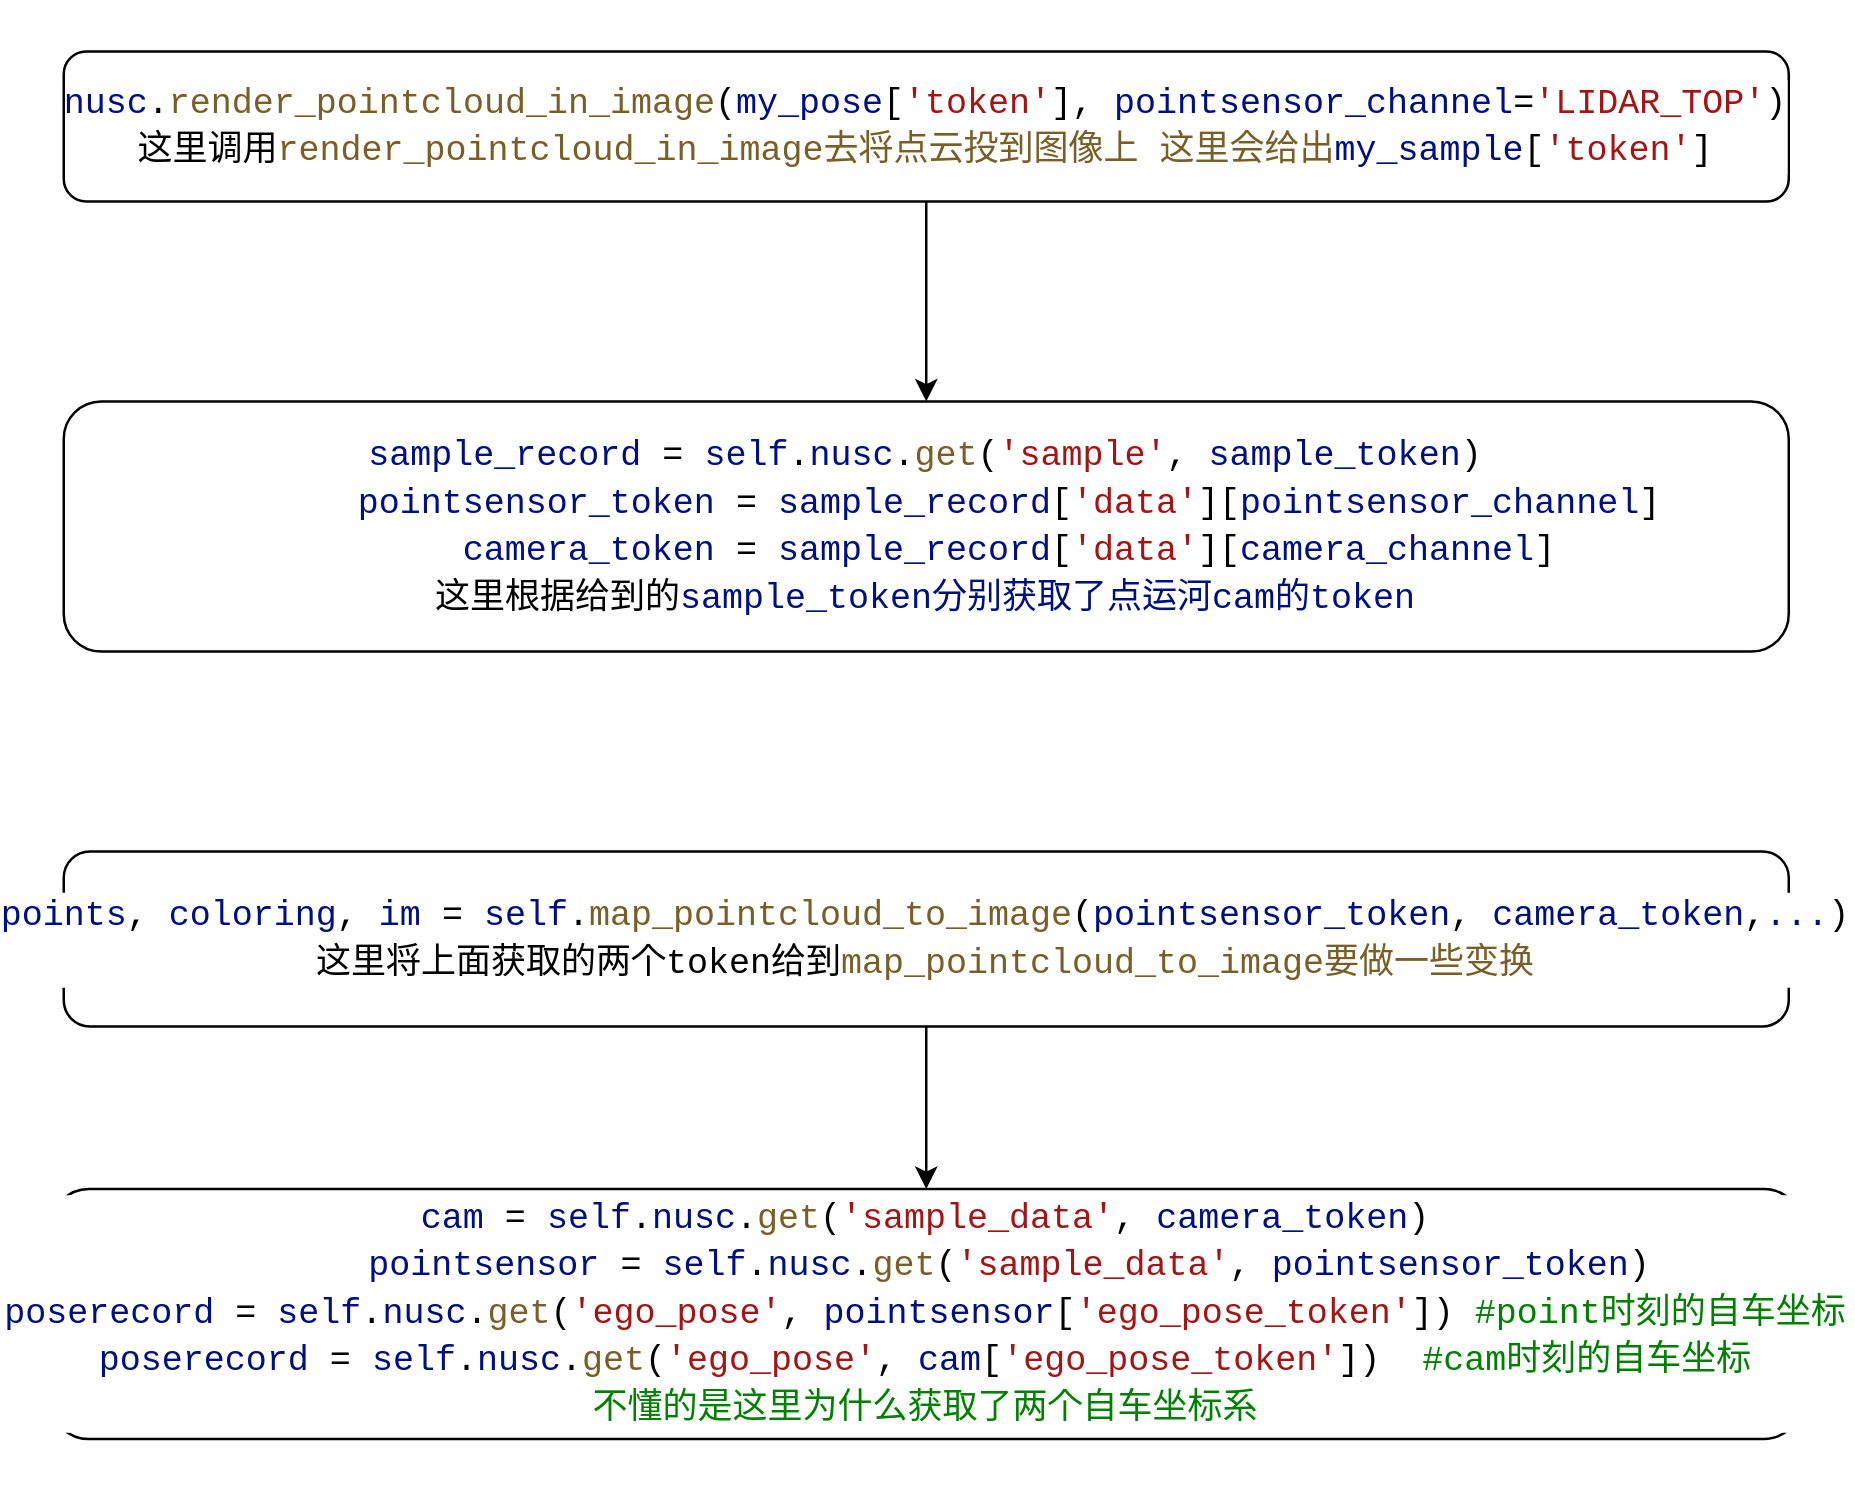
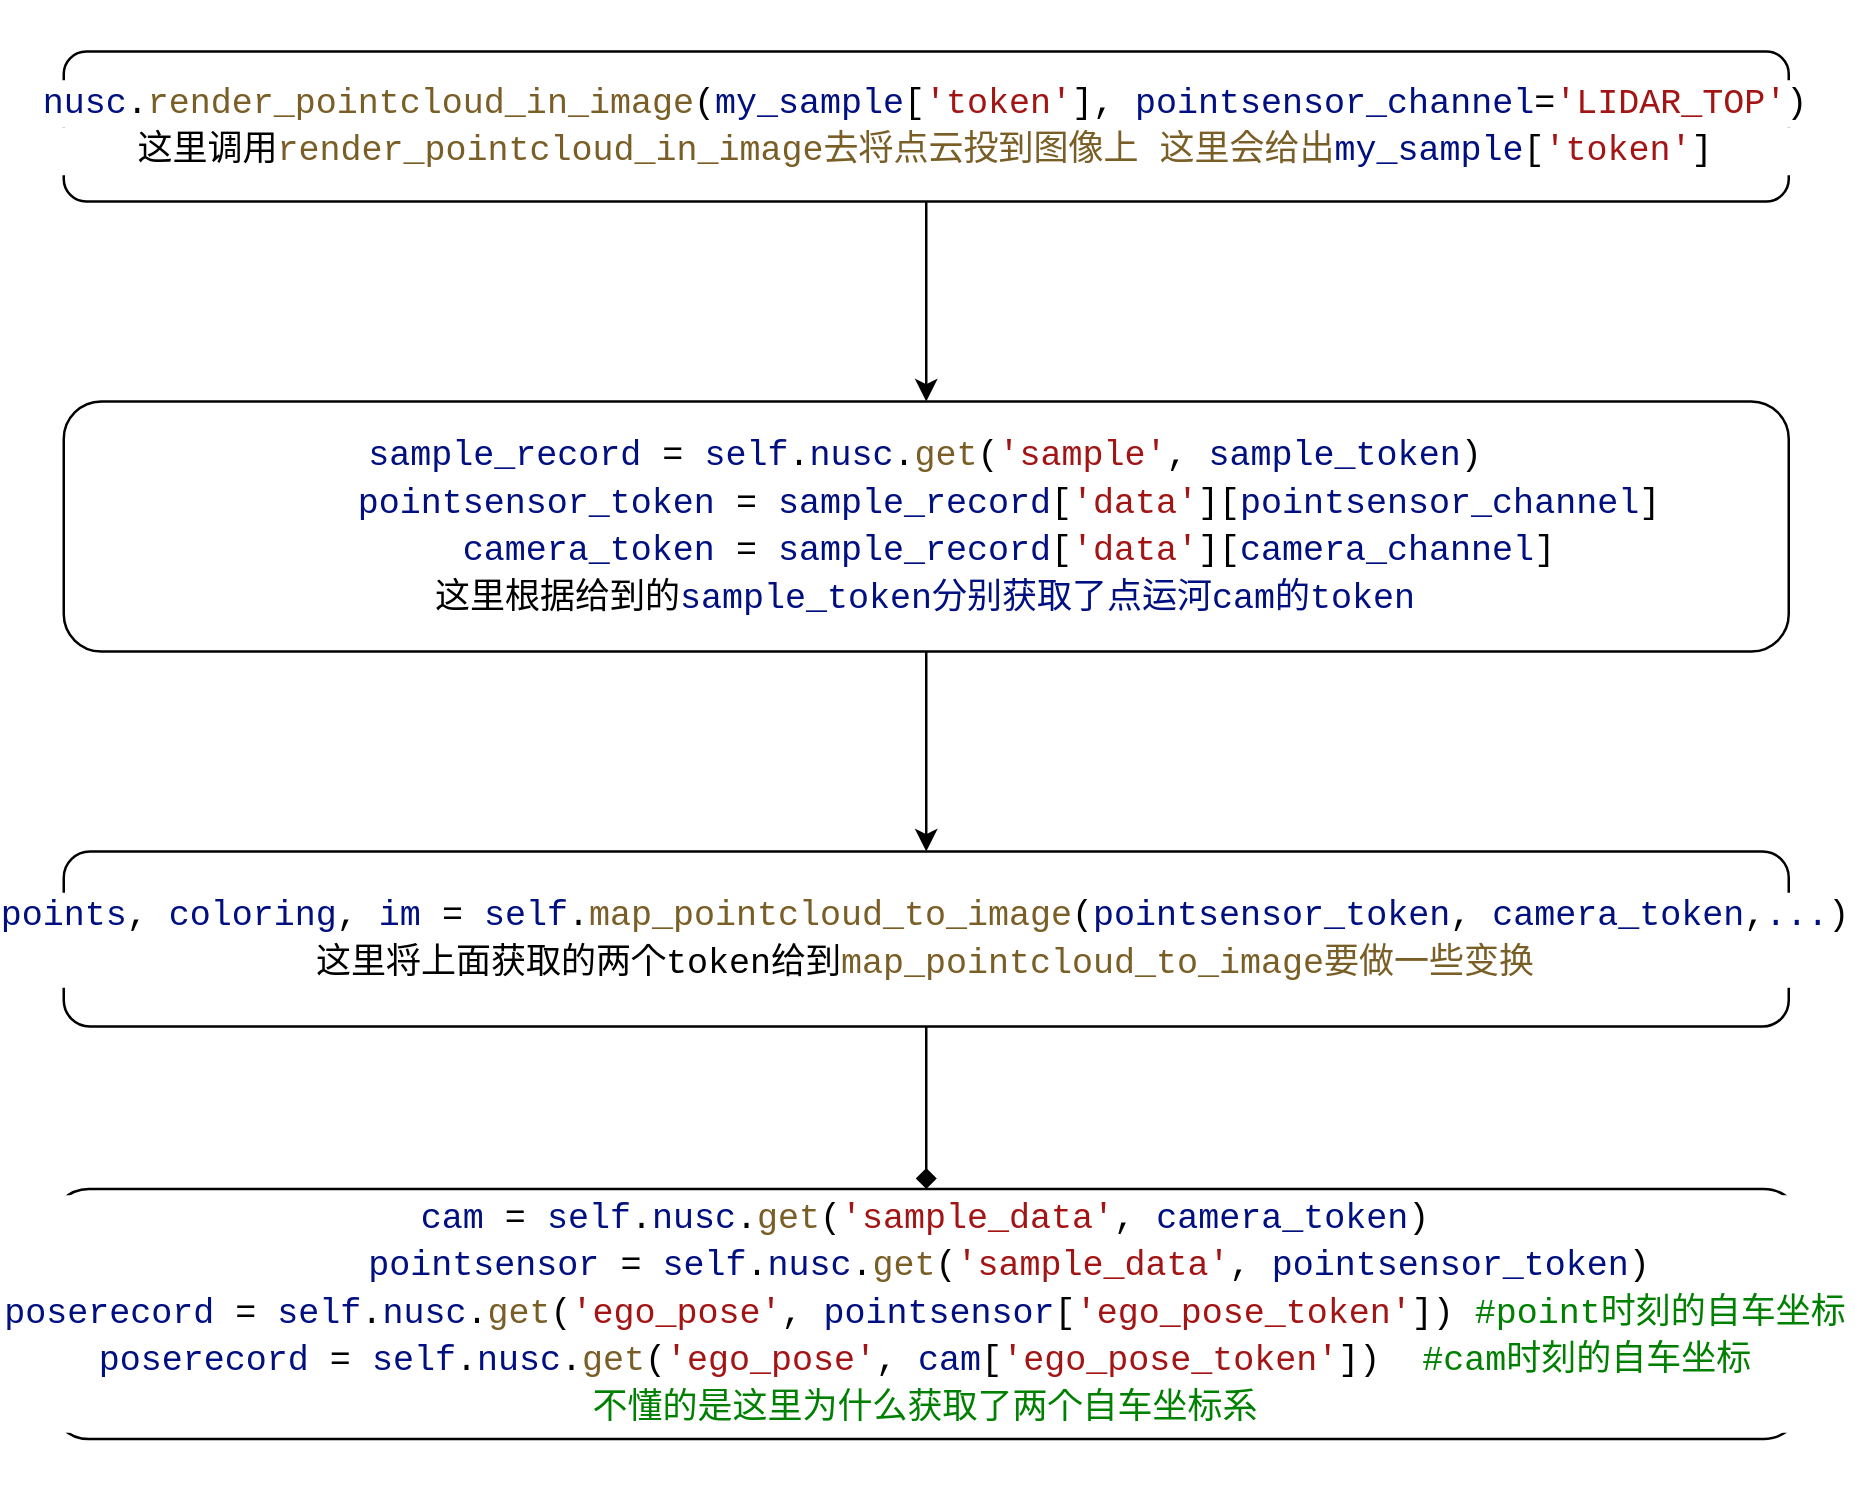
(926, 126) -> (926, 126)
none -> (926, 743)
(926, 1170) -> (926, 1168)
